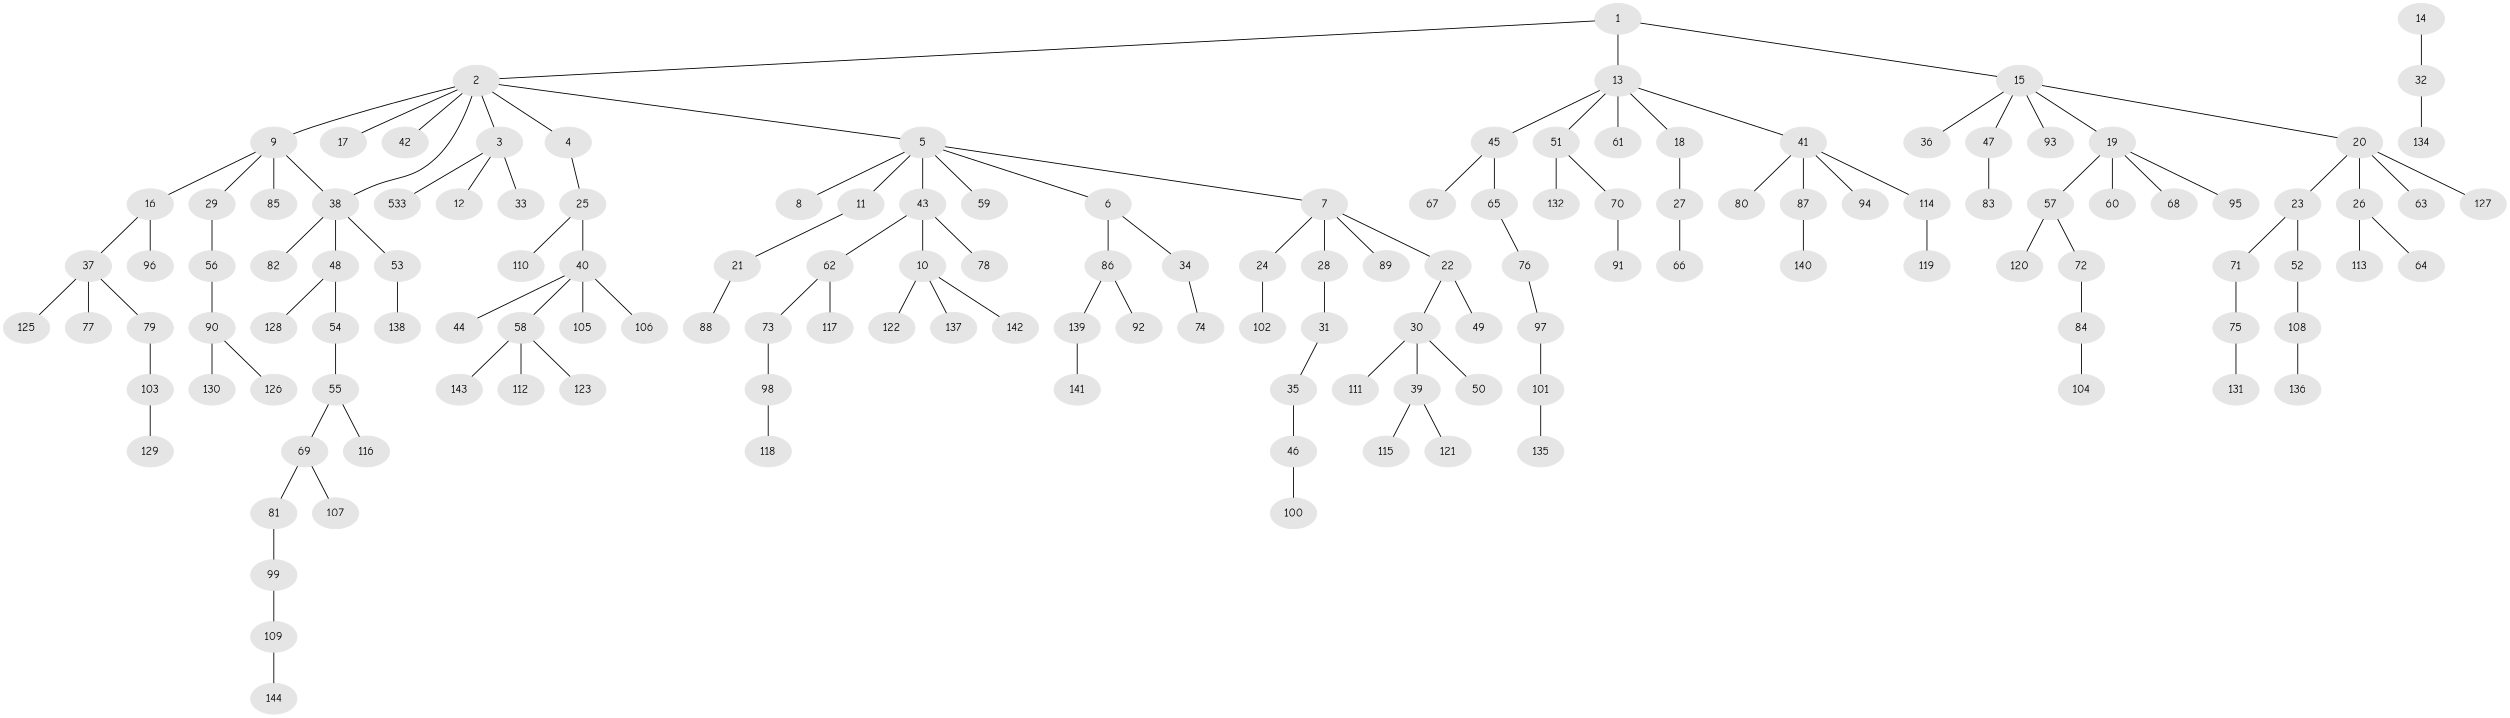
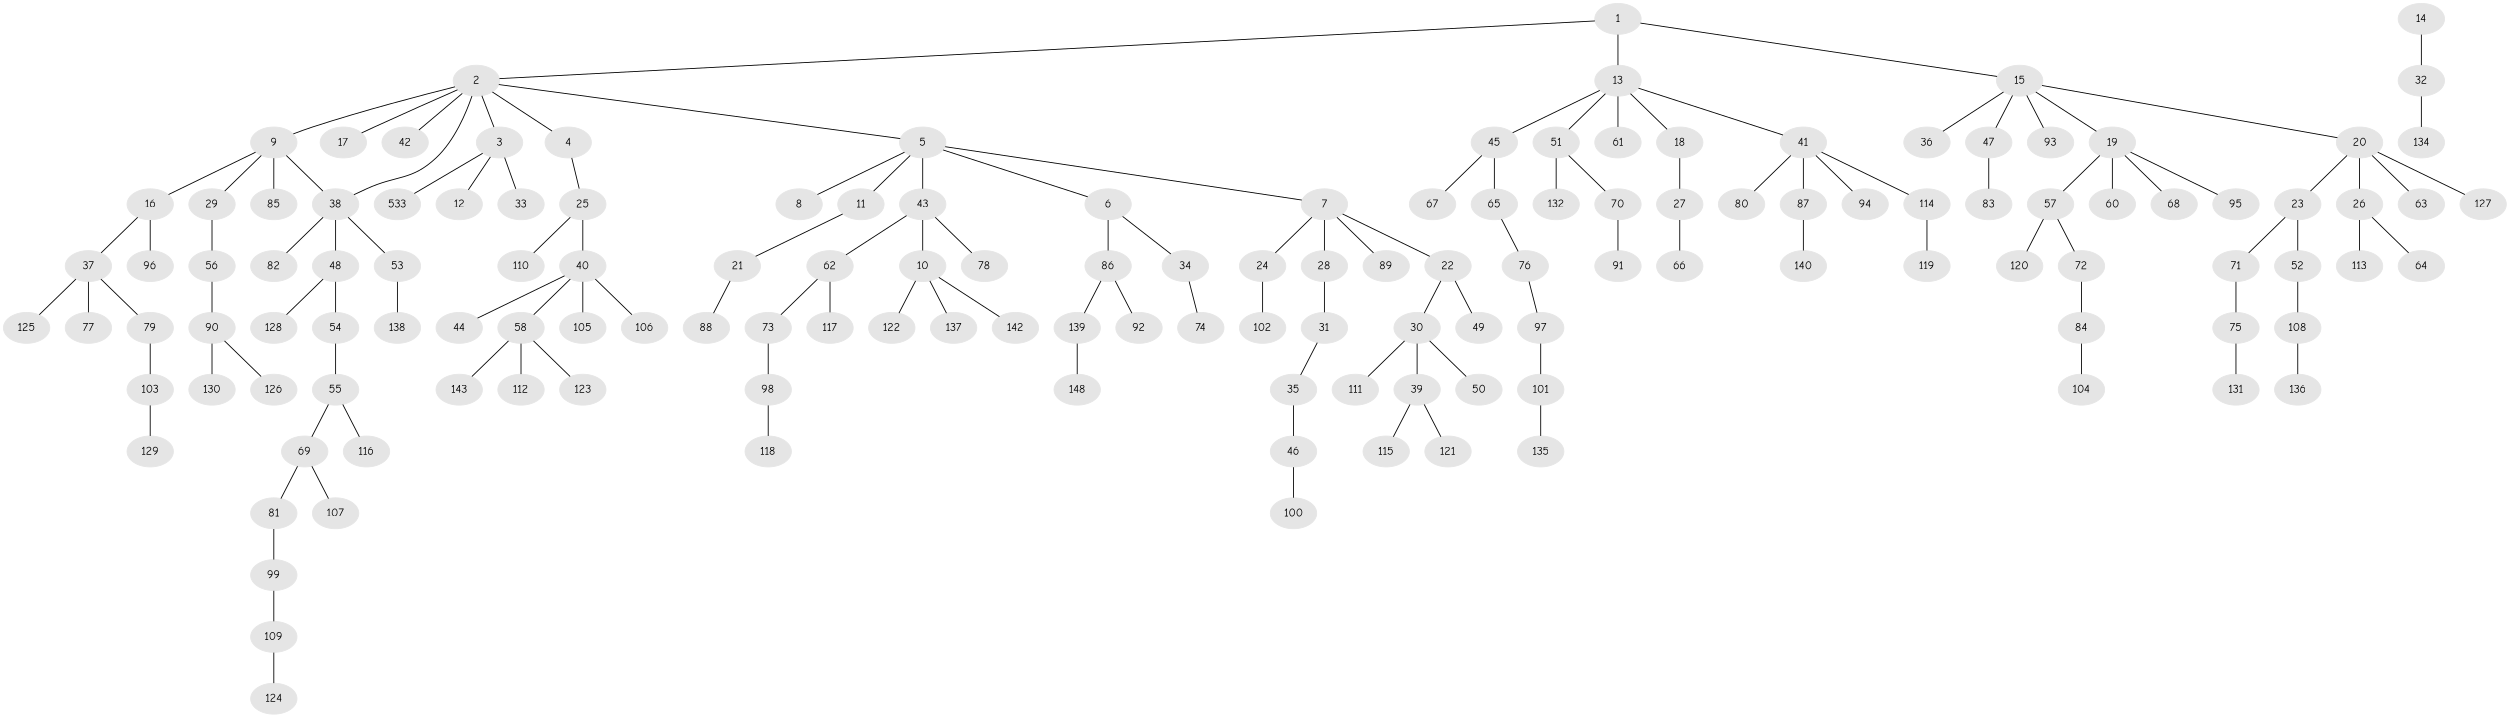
(985, 204) -> none
(1077, 390) -> (1077, 390)
(274, 699) -> (274, 699)
